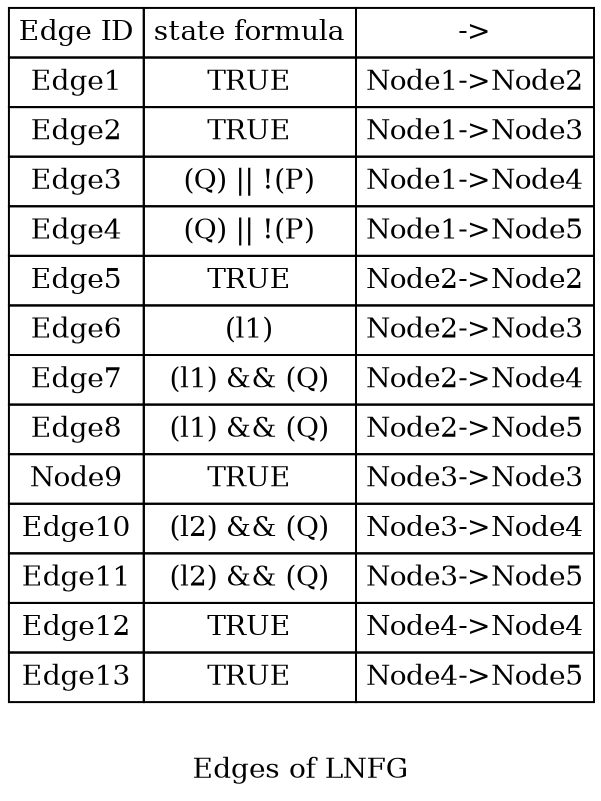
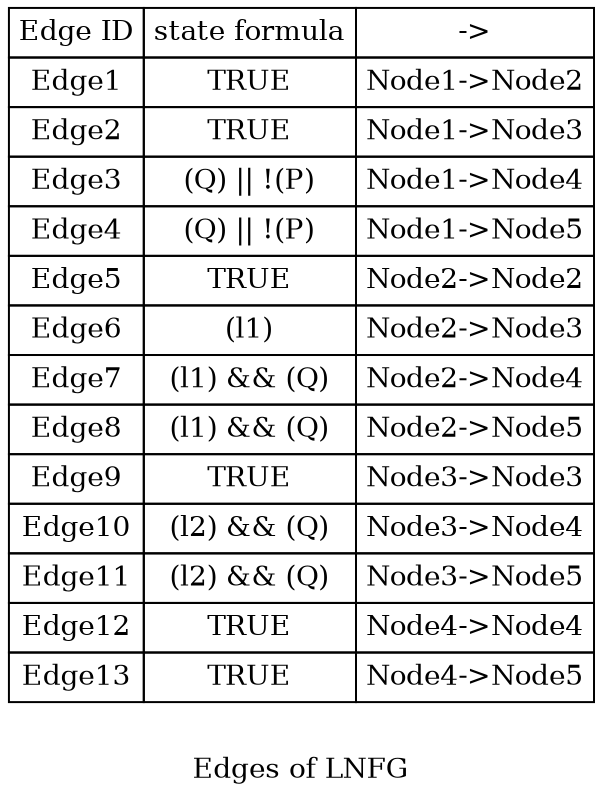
(76, 478) -> (76, 478)
